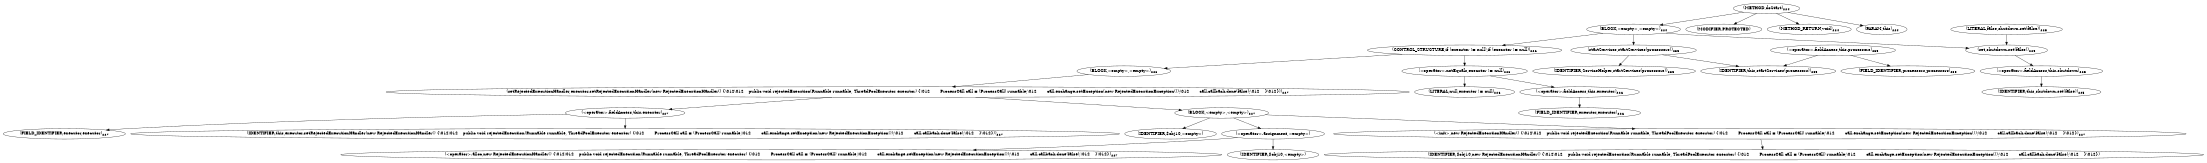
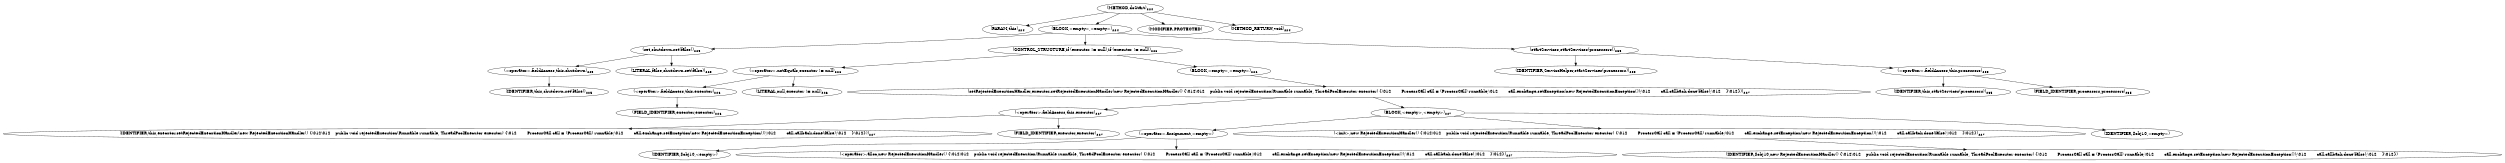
(2007, 38) -> (672, 59)
(1699, 60) -> (1758, 61)
